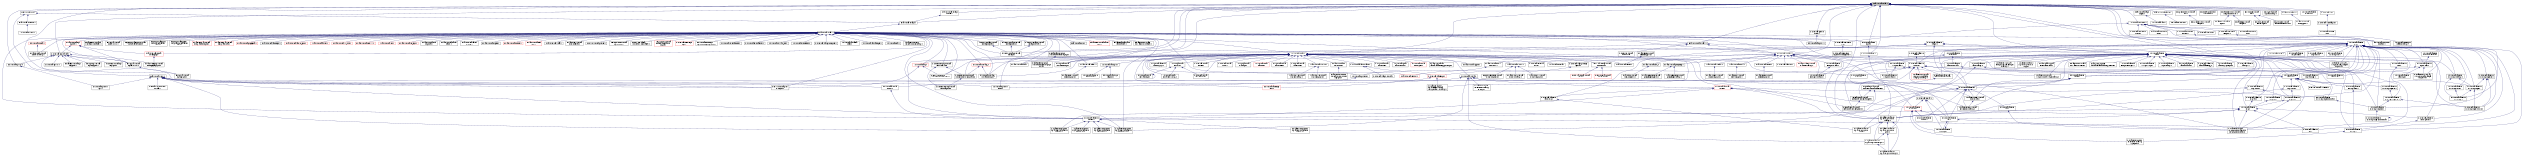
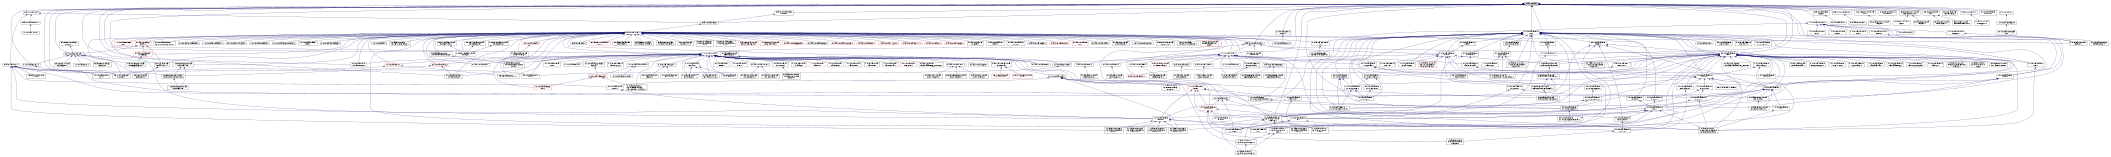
(1880, 4) -> (1531, 4)
(2327, 33) -> (2006, 33)
none -> (1563, 38)
(135, 43) -> none
(89, 59) -> (72, 50)
